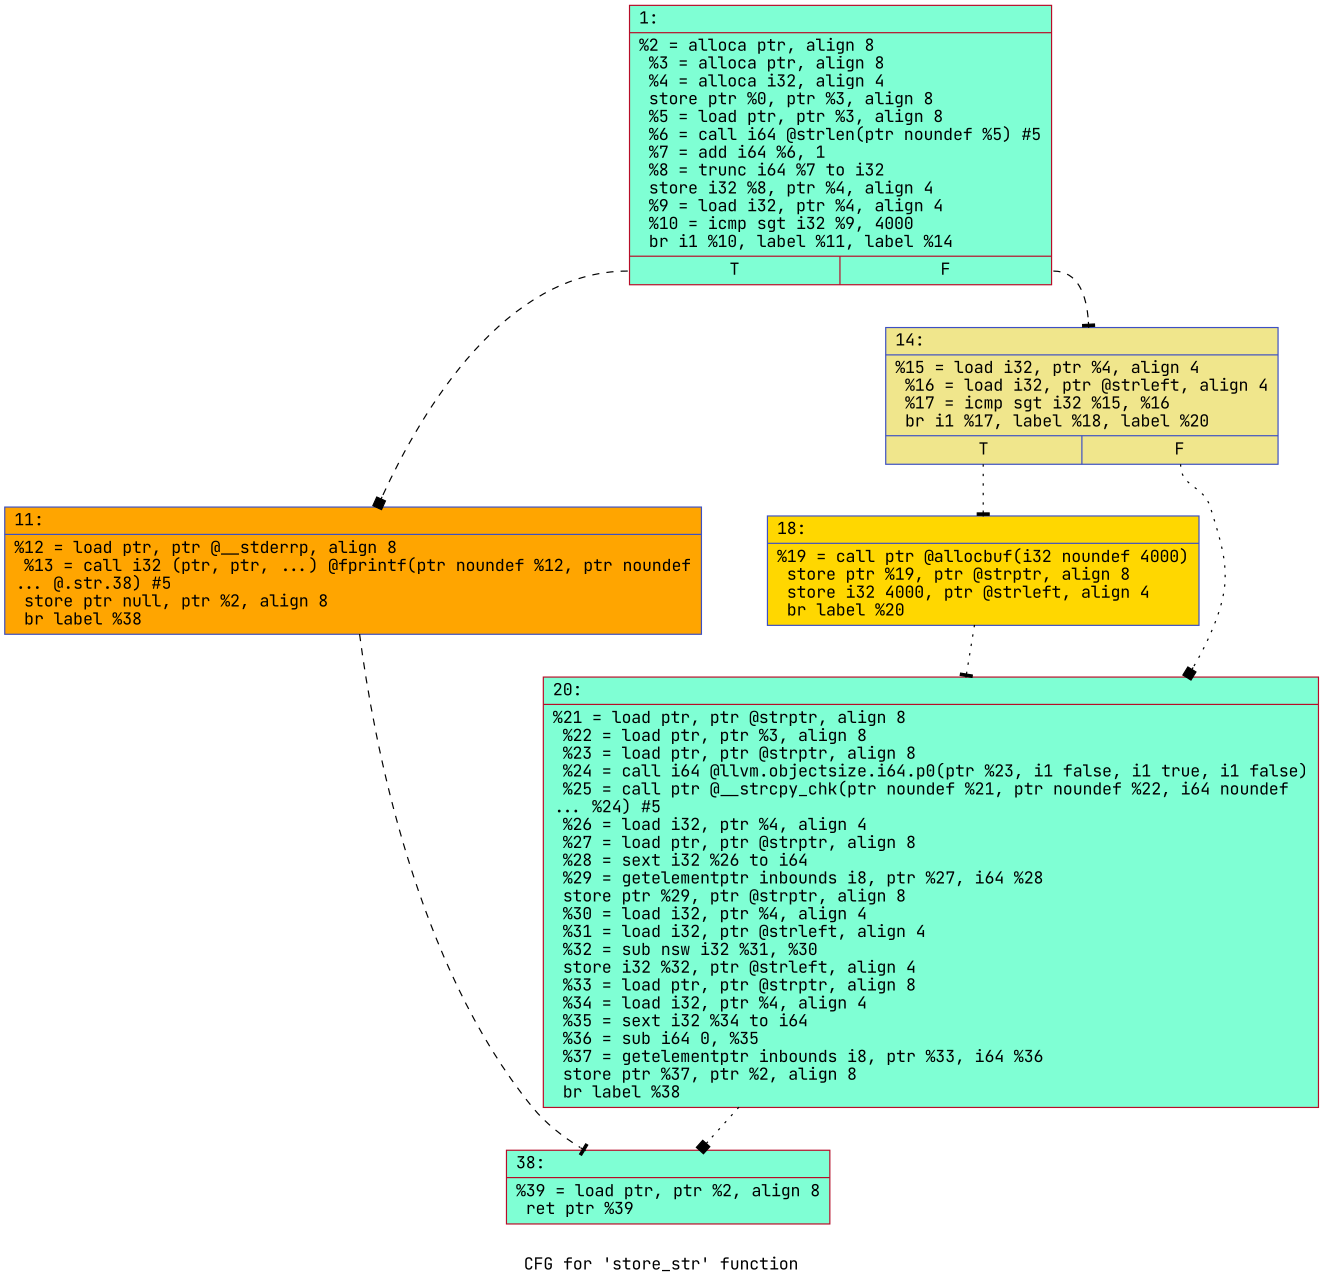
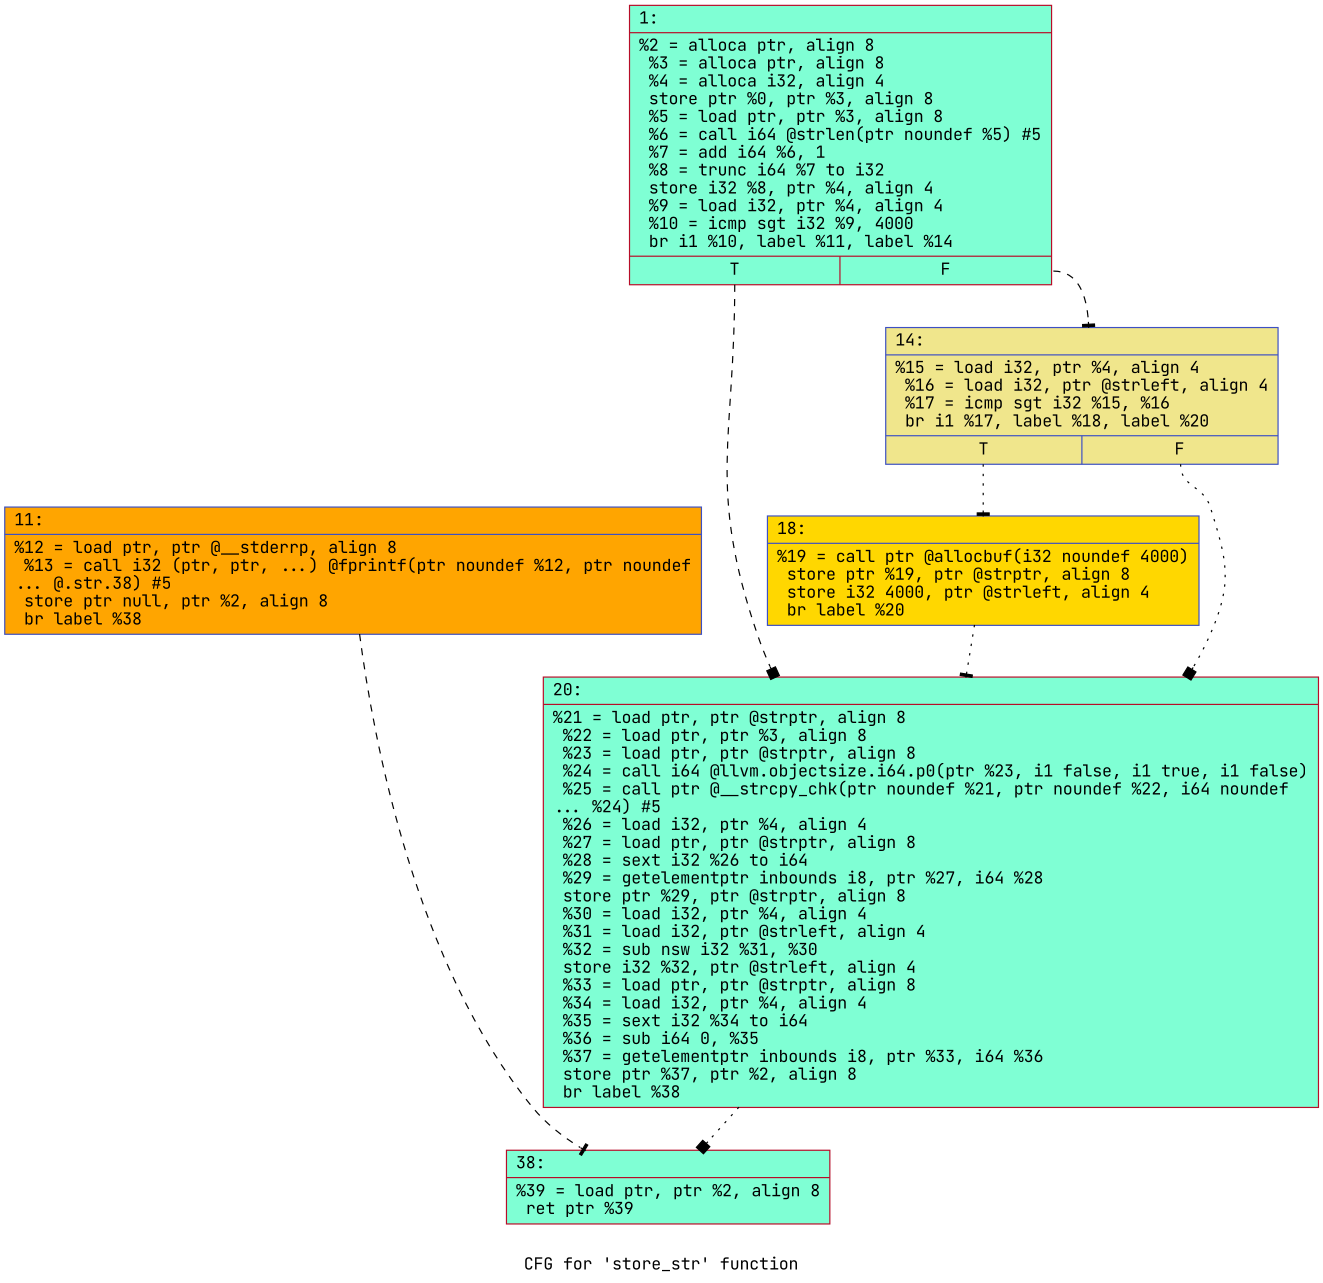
(476, 349) -> (728, 478)
